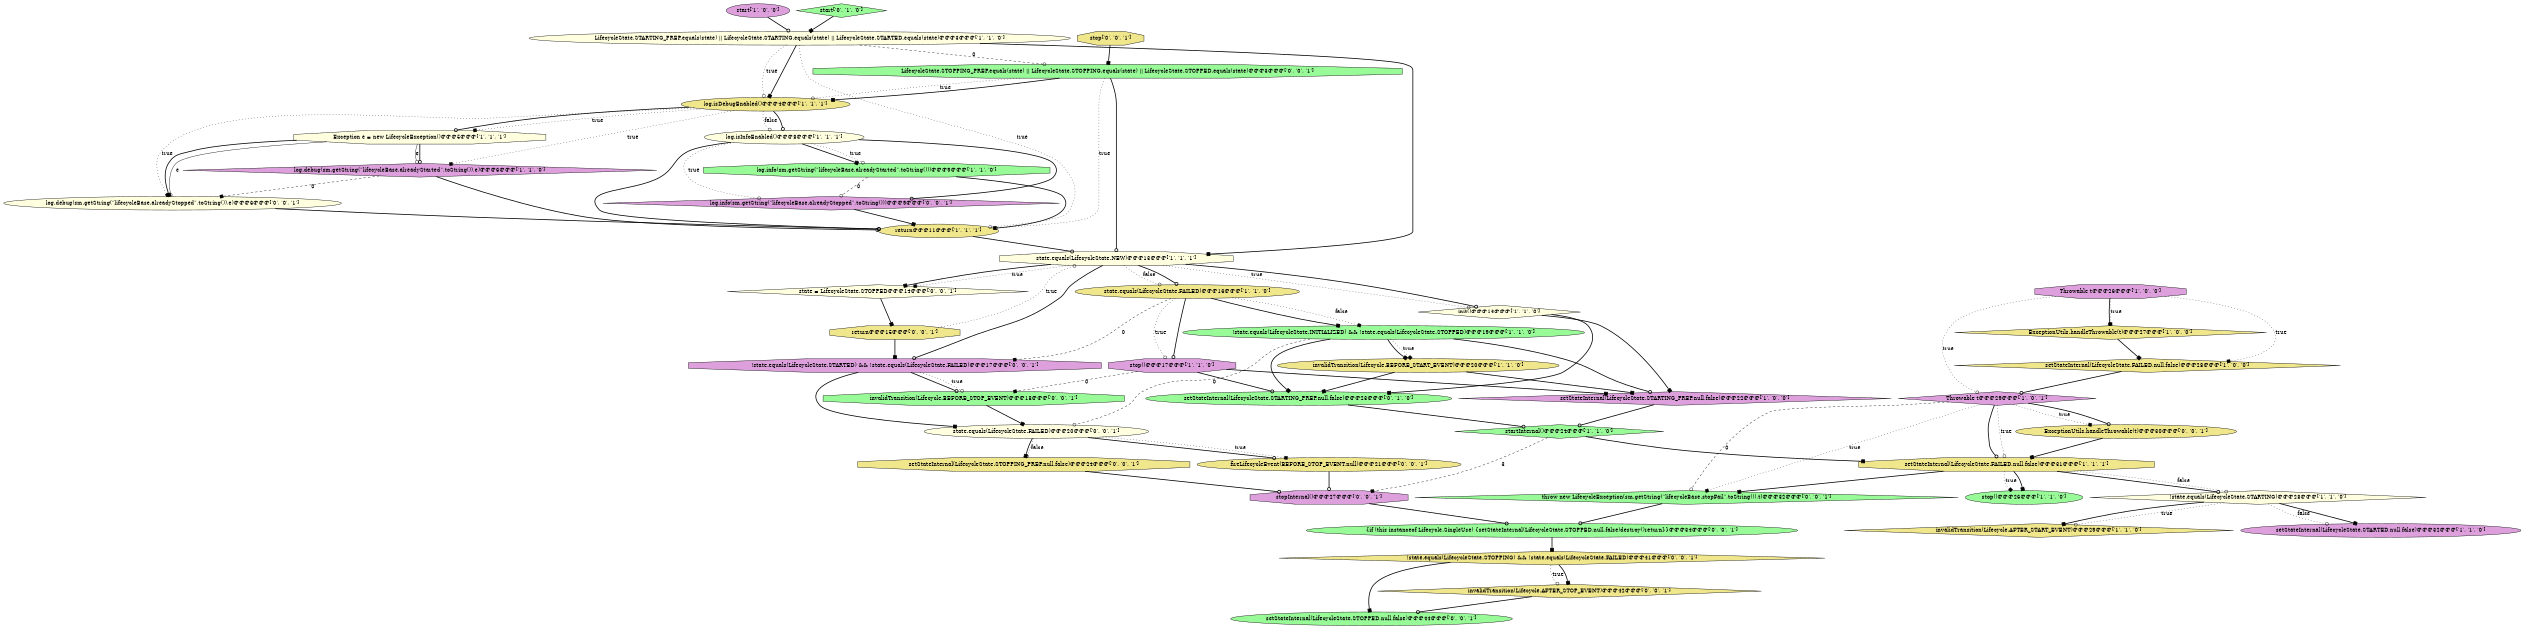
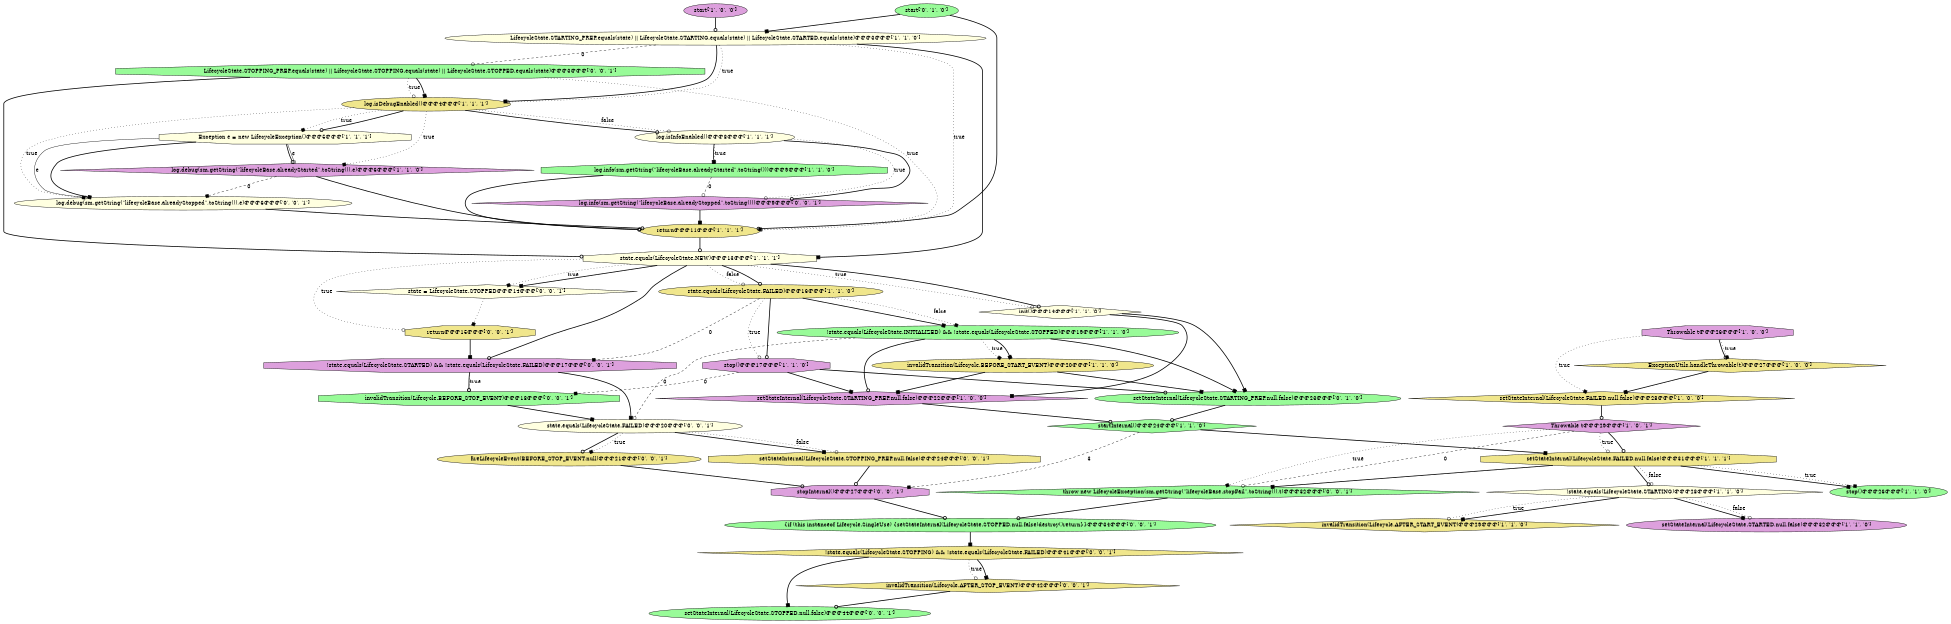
(841, 11) -> (927, 11)
(1111, 38) -> none
(656, 219) -> (975, 198)
(1011, 308) -> (394, 268)
(886, 310) -> (479, 310)
(1962, 318) -> none
(2126, 431) -> none
